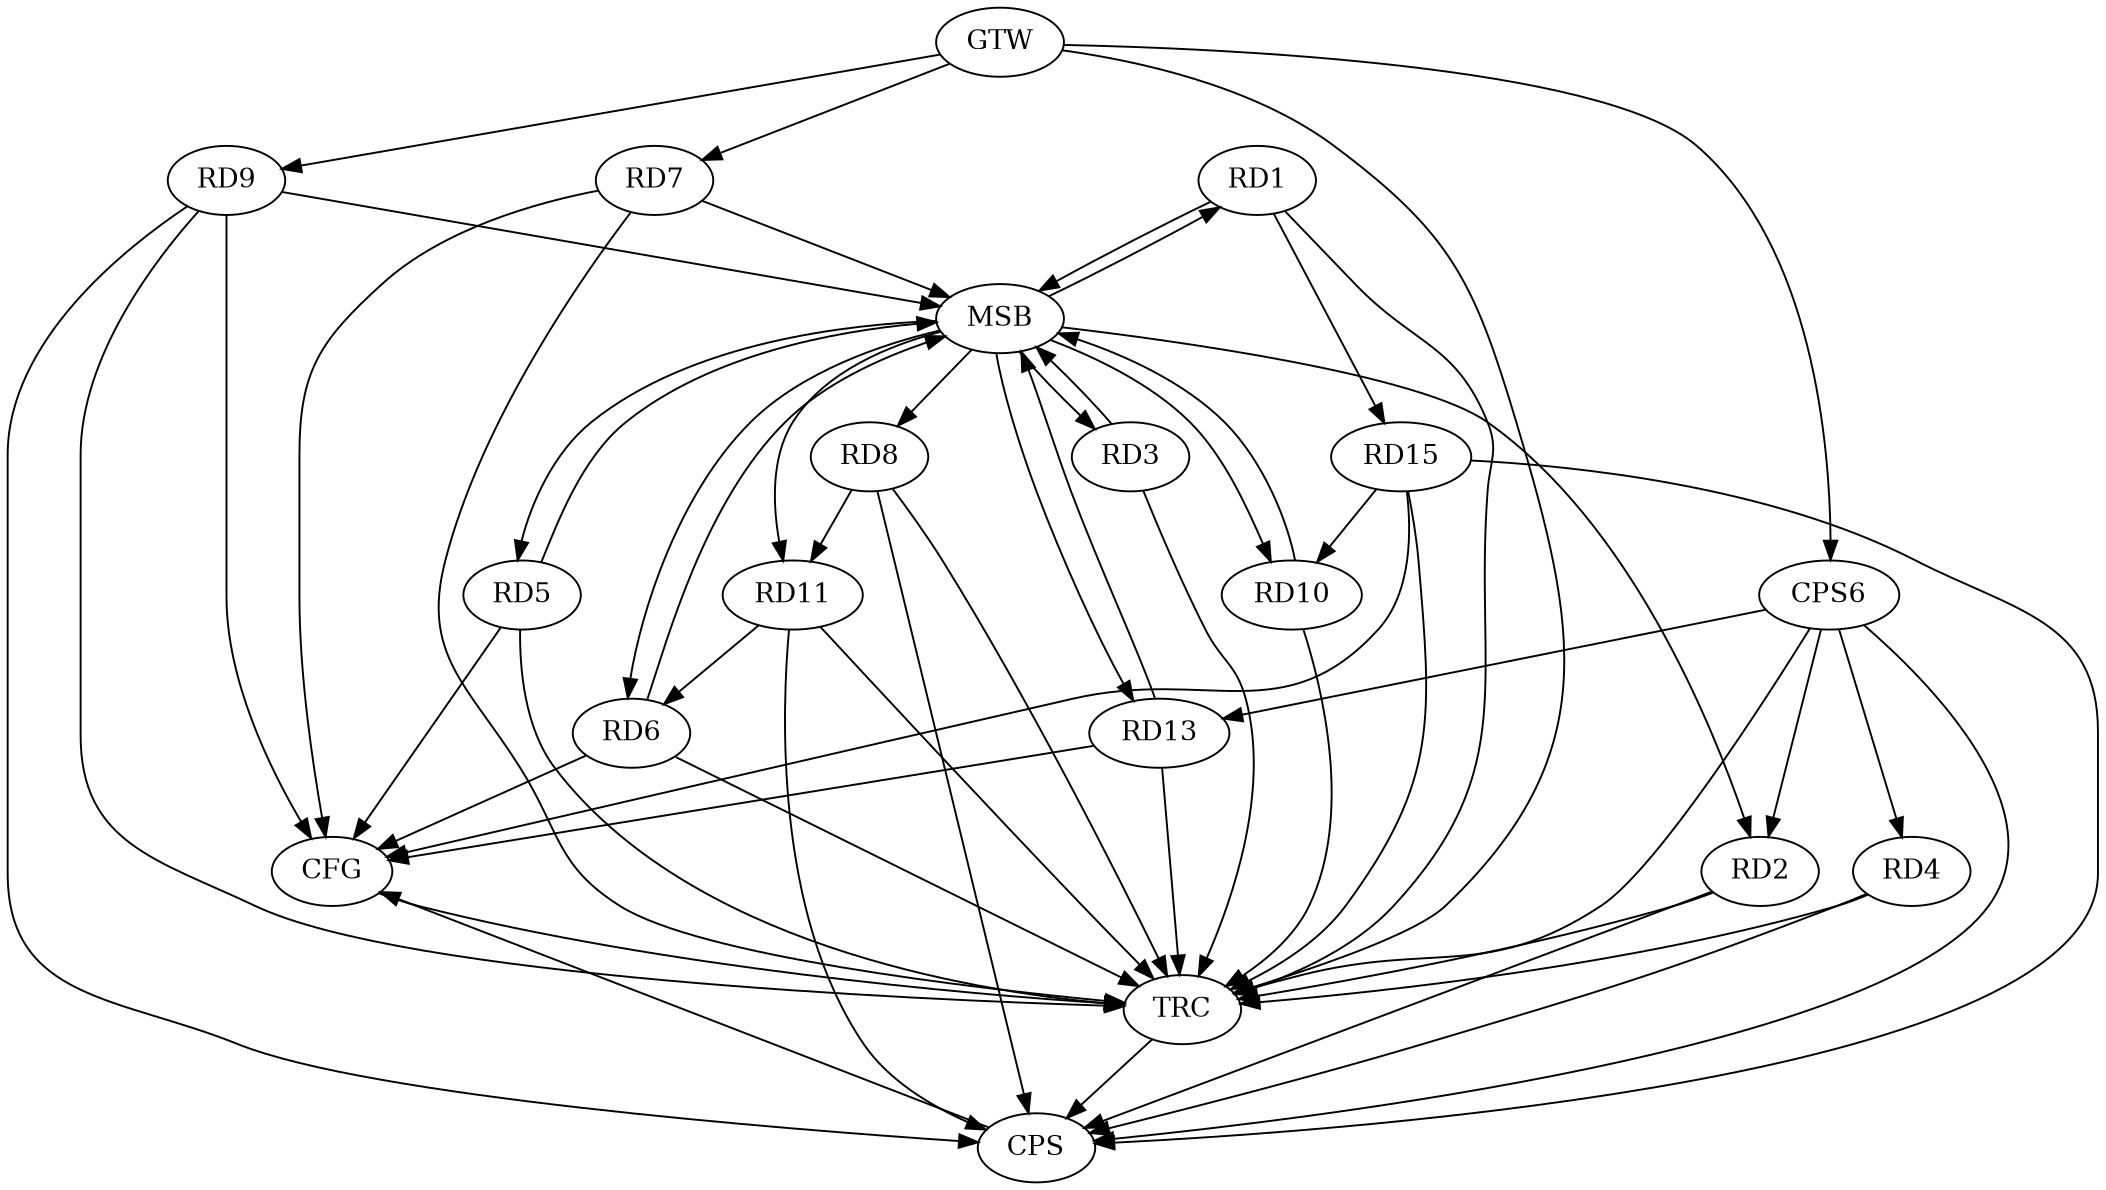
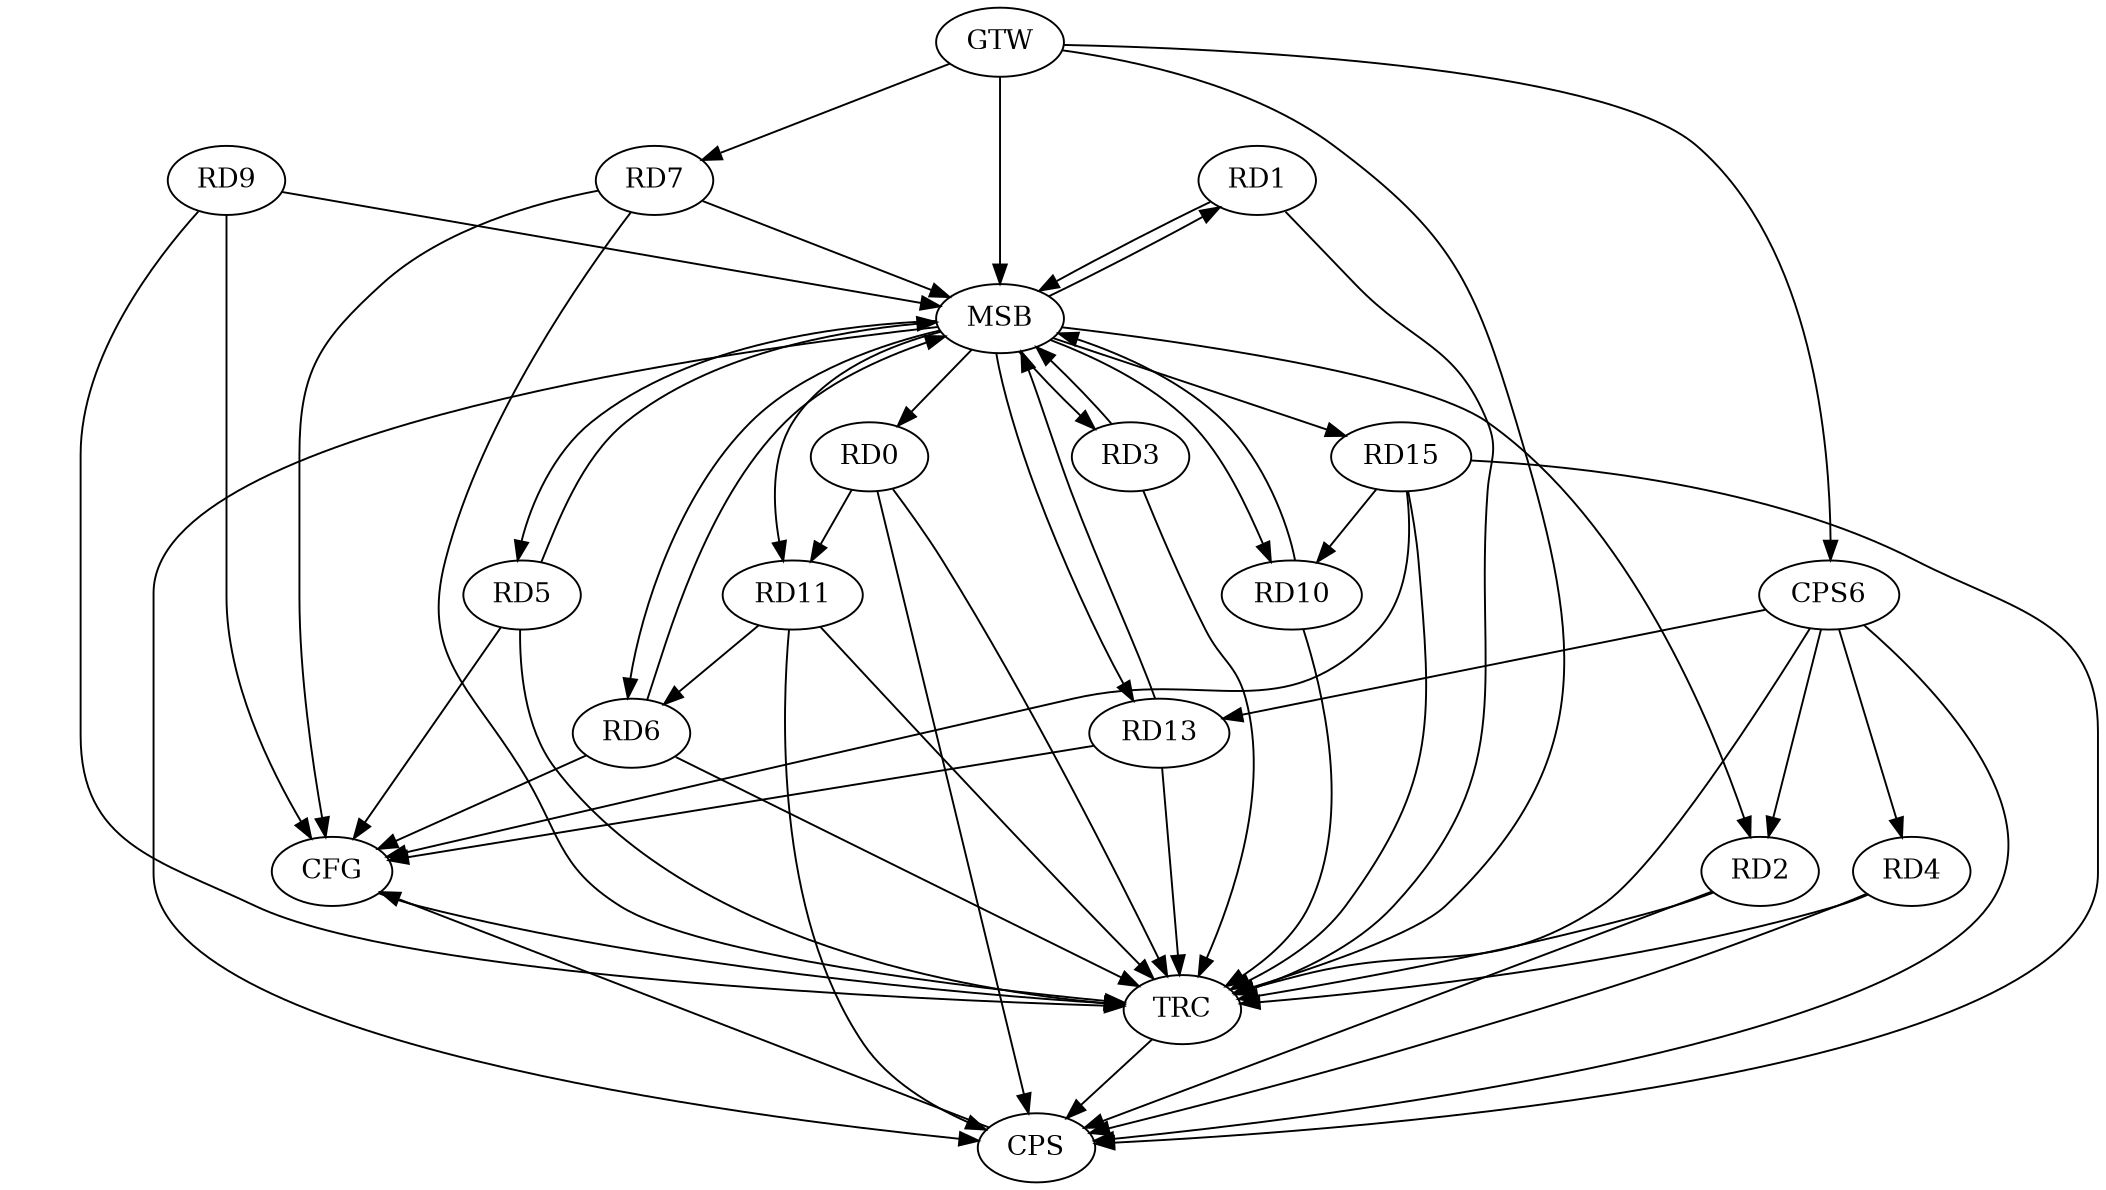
(621, 110) -> (1000, 171)
(1324, 310) -> (1204, 388)
(870, 457) -> (870, 457)
(86, 992) -> (154, 744)
